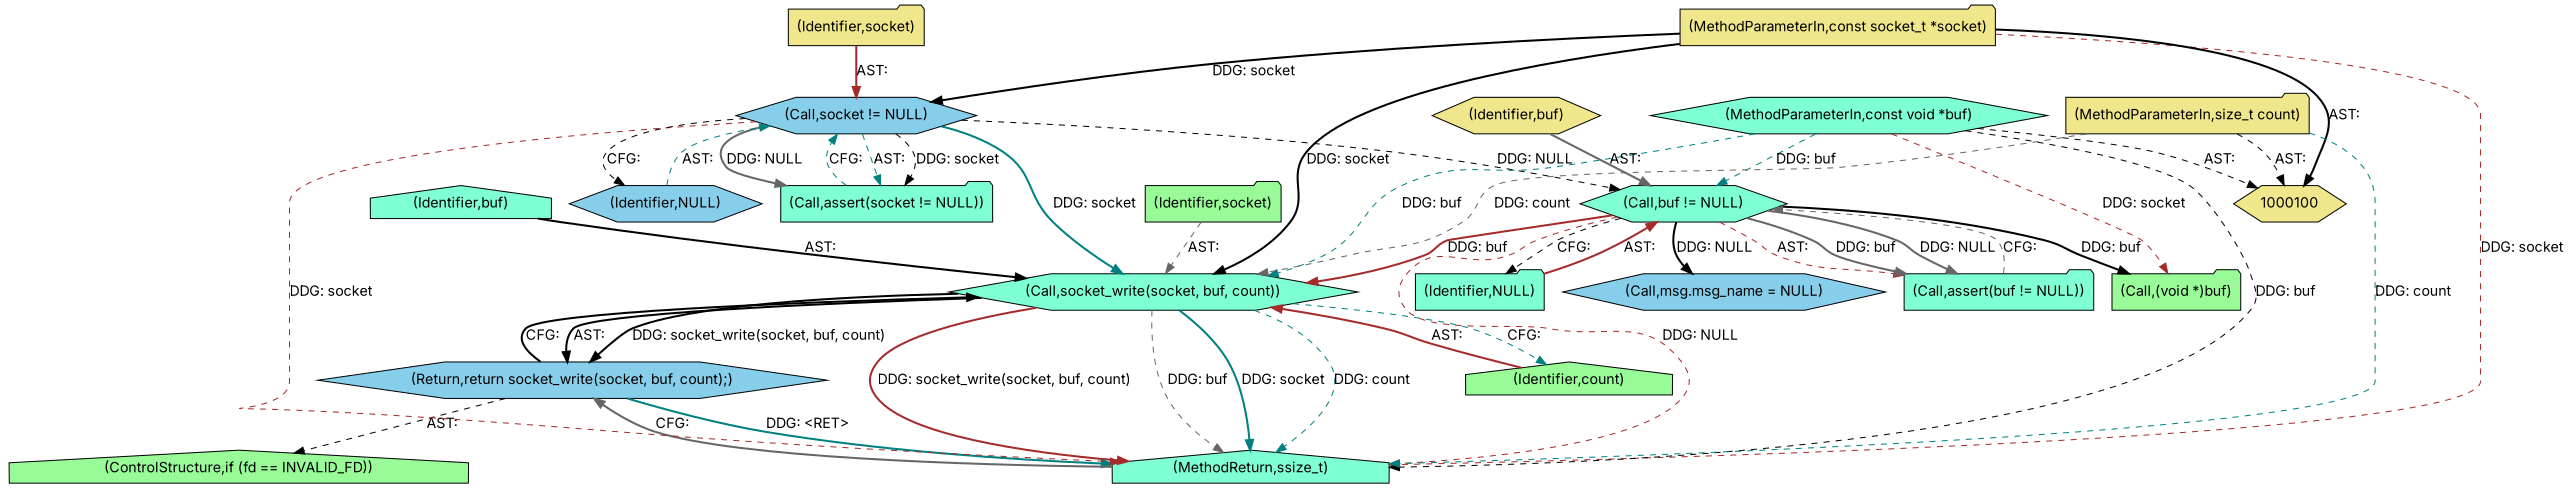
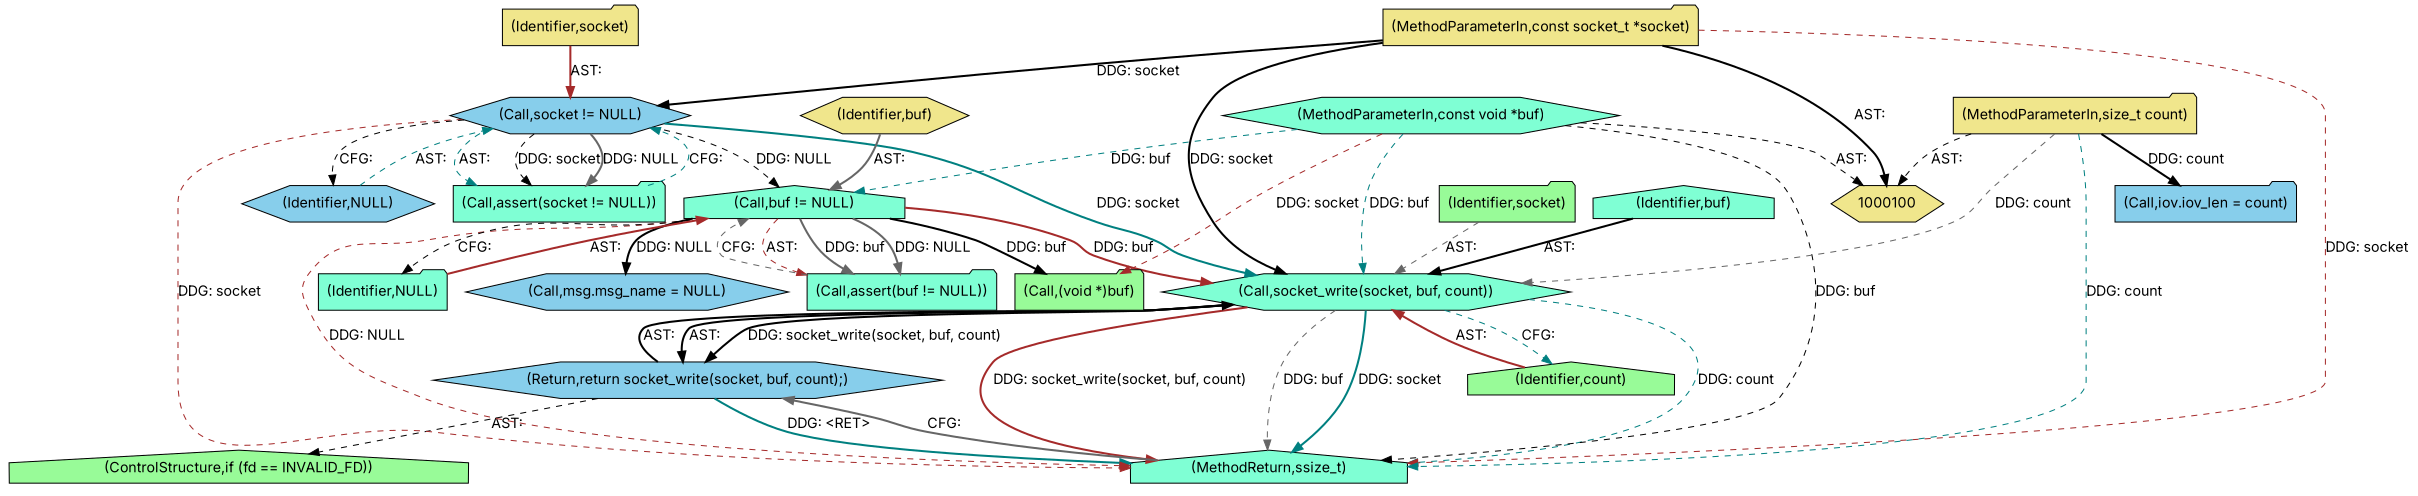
(1684, 204) -> (794, 204)
none -> (2206, 204)
(545, 336) -> (661, 336)
